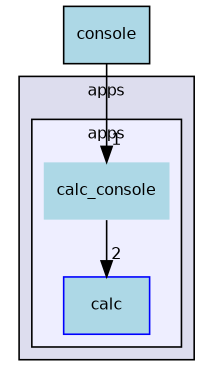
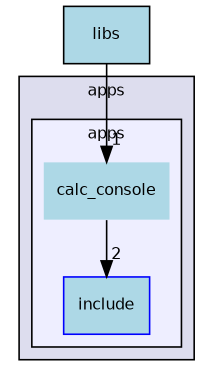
(107, 35) -> (107, 35)
(107, 306) -> (107, 306)
